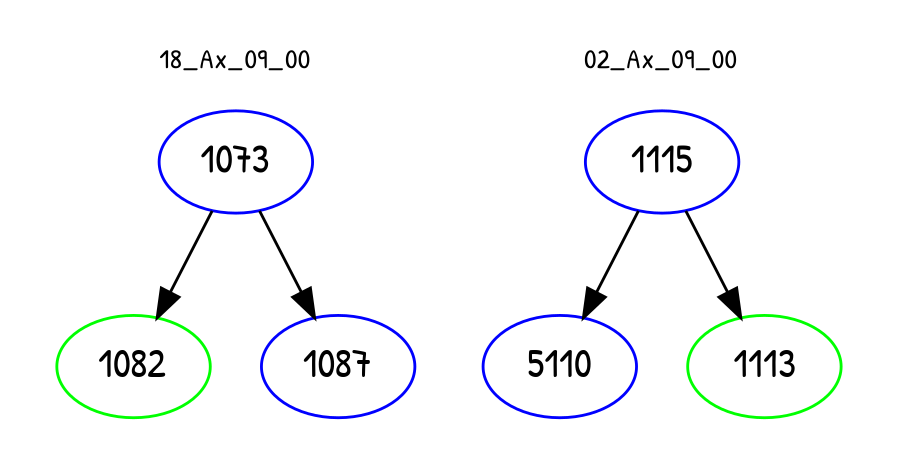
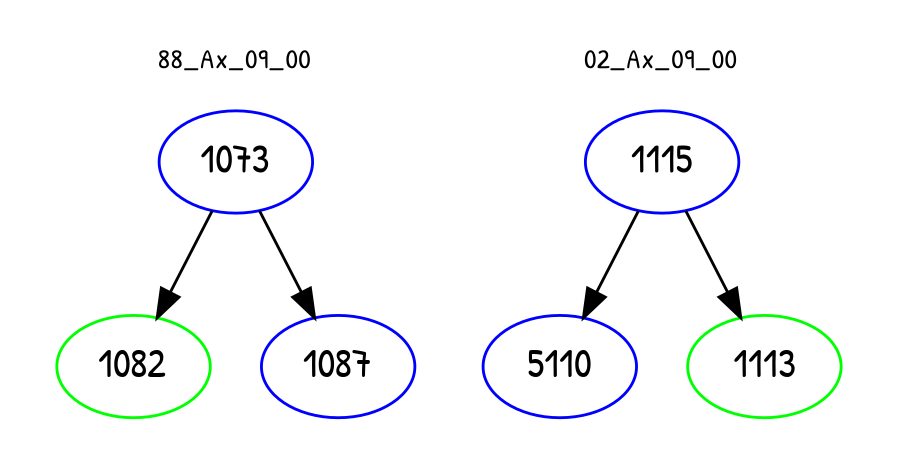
(236, 61) -> (236, 61)
